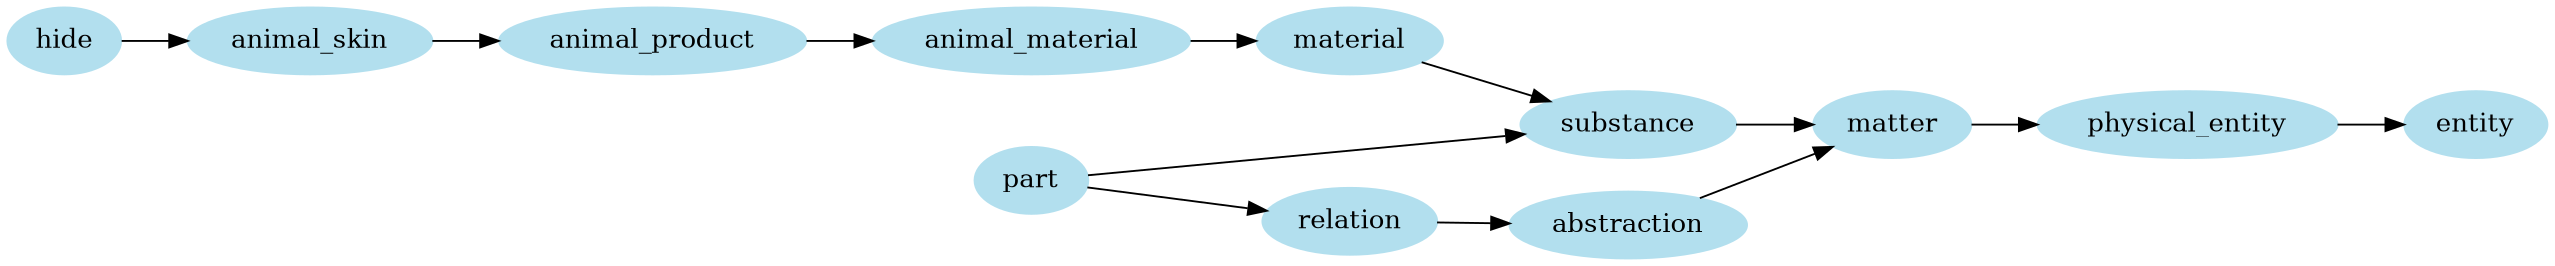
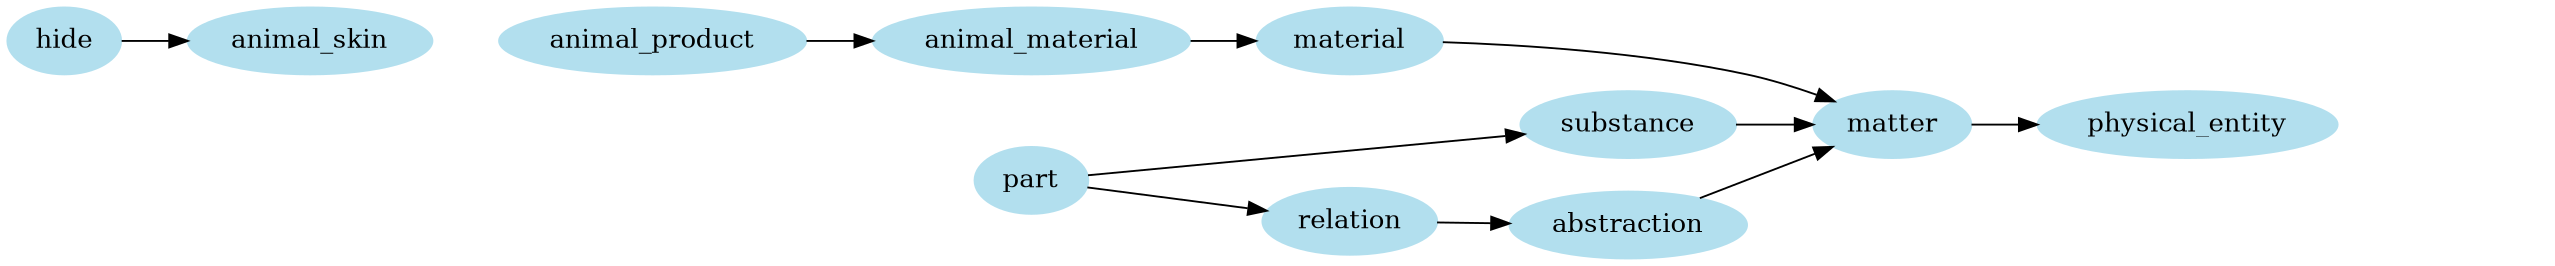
(456, 41) -> none
(1477, 79) -> (1632, 56)
(2476, 125) -> none
